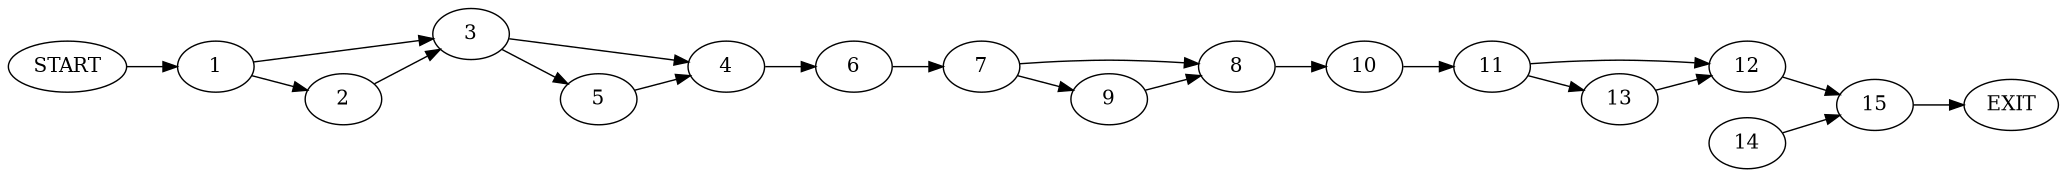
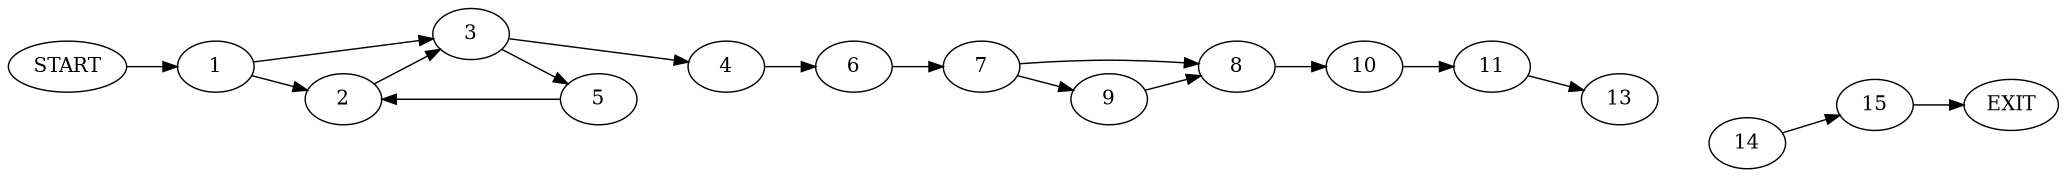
(1747, 67) -> none
(656, 85) -> (478, 99)
